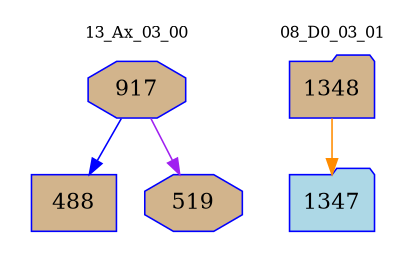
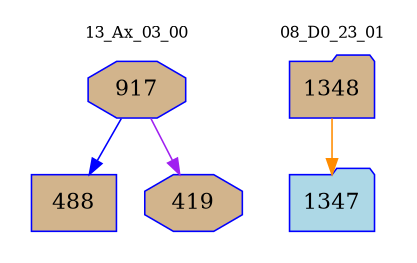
(333, 34) -> (333, 34)
(194, 203) -> (194, 203)
